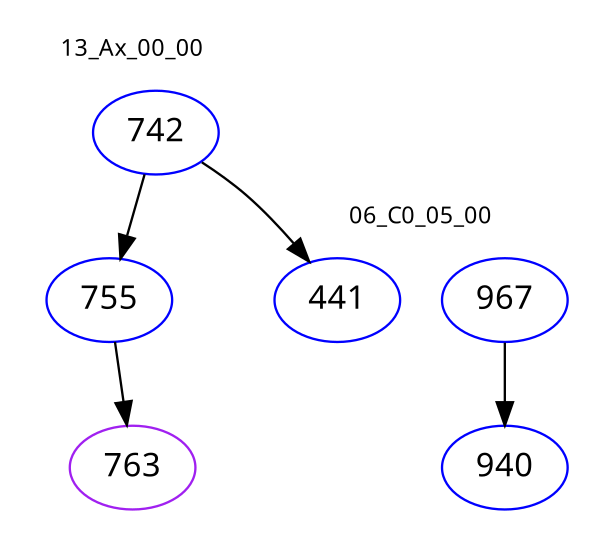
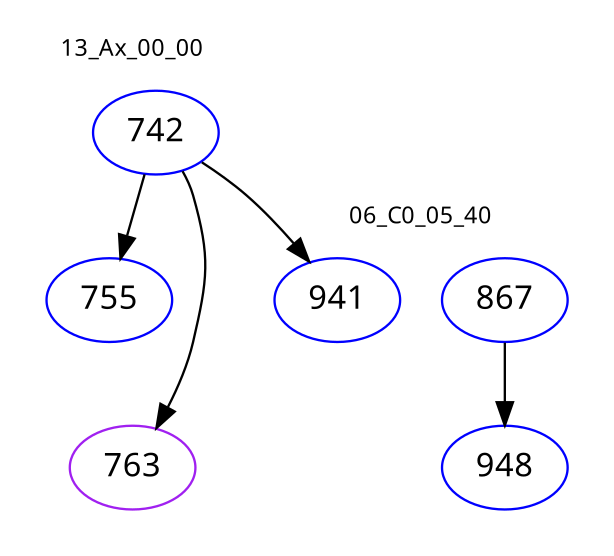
(421, 218) -> (421, 218)
(337, 300) -> (337, 300)
(505, 300) -> (505, 300)
(119, 372) -> (203, 290)
(505, 468) -> (505, 468)
